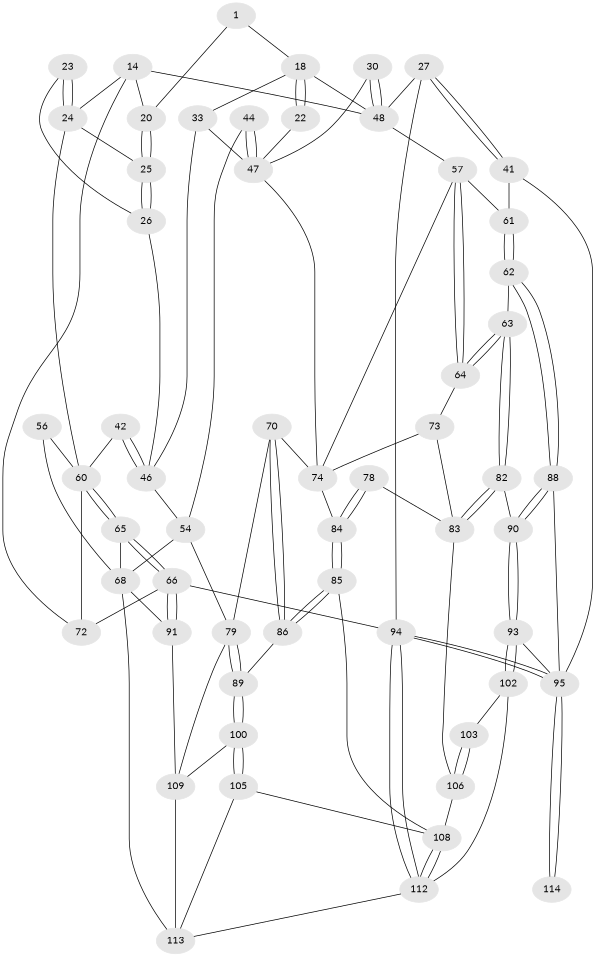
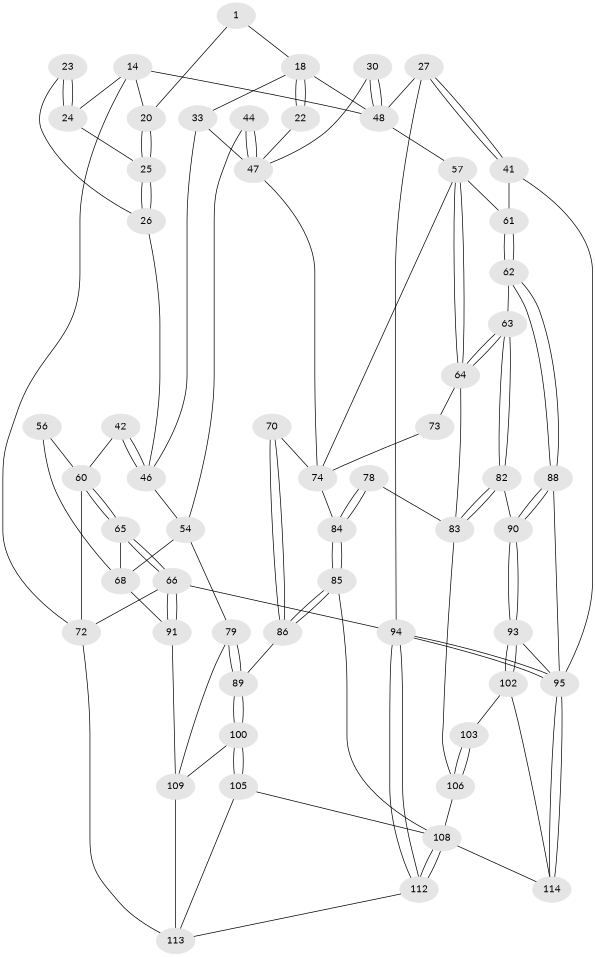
(54, 299) -> none
(445, 478) -> (460, 453)
(252, 530) -> none
(129, 766) -> (90, 804)
(491, 798) -> (532, 786)
none -> (497, 864)
